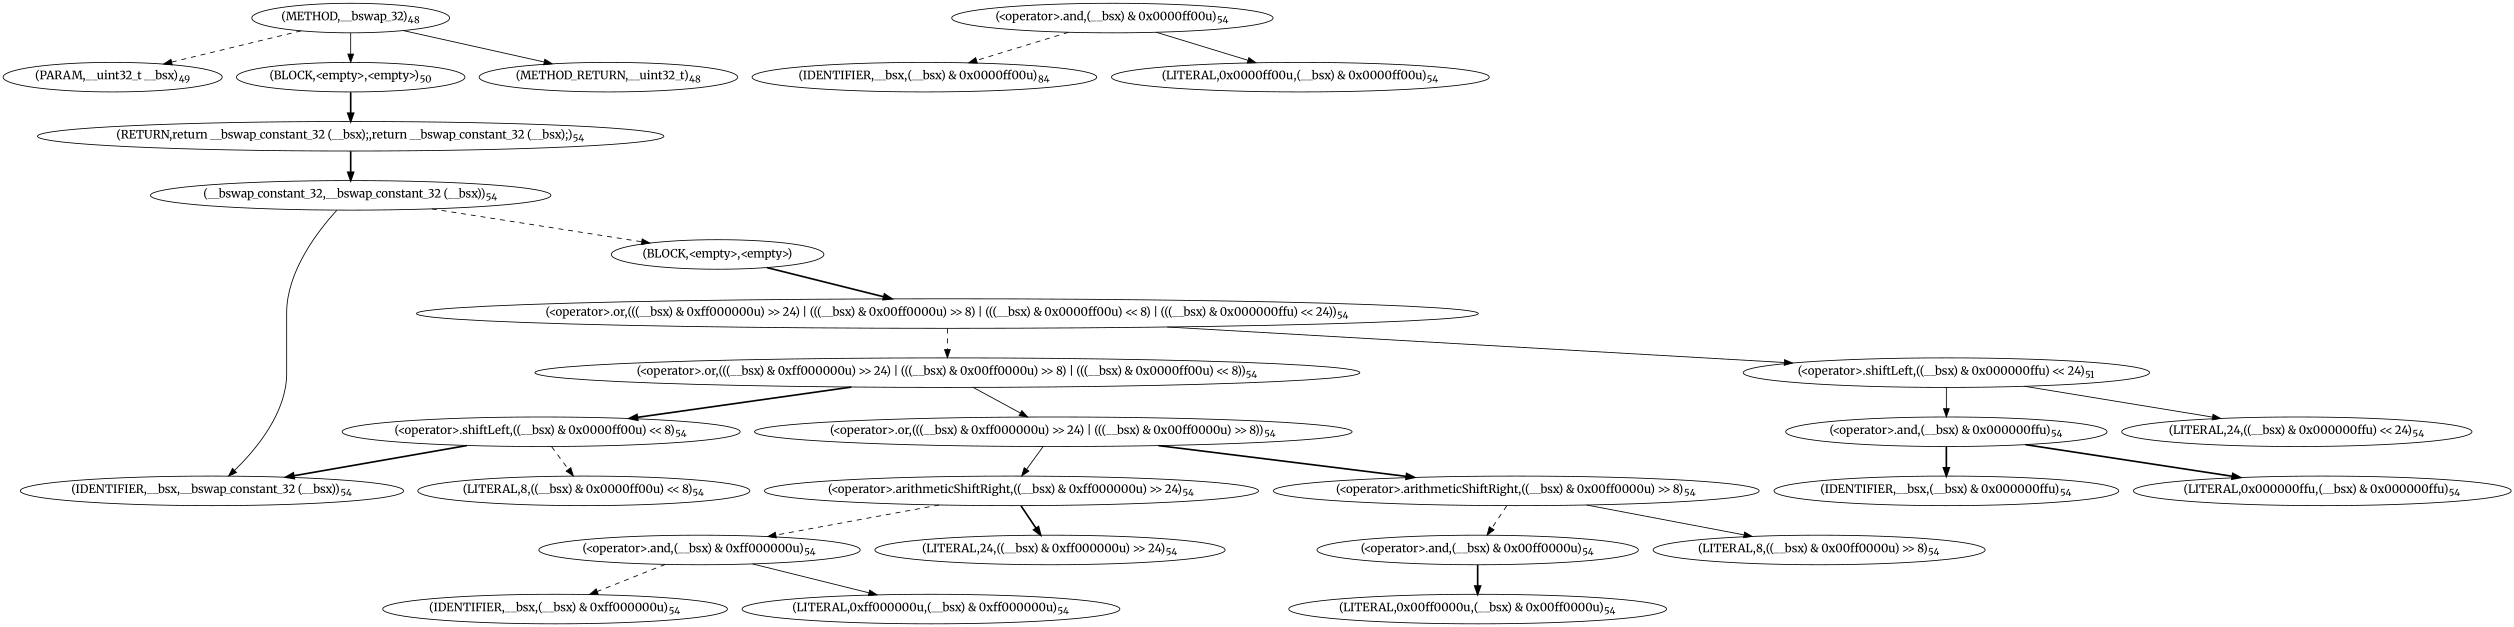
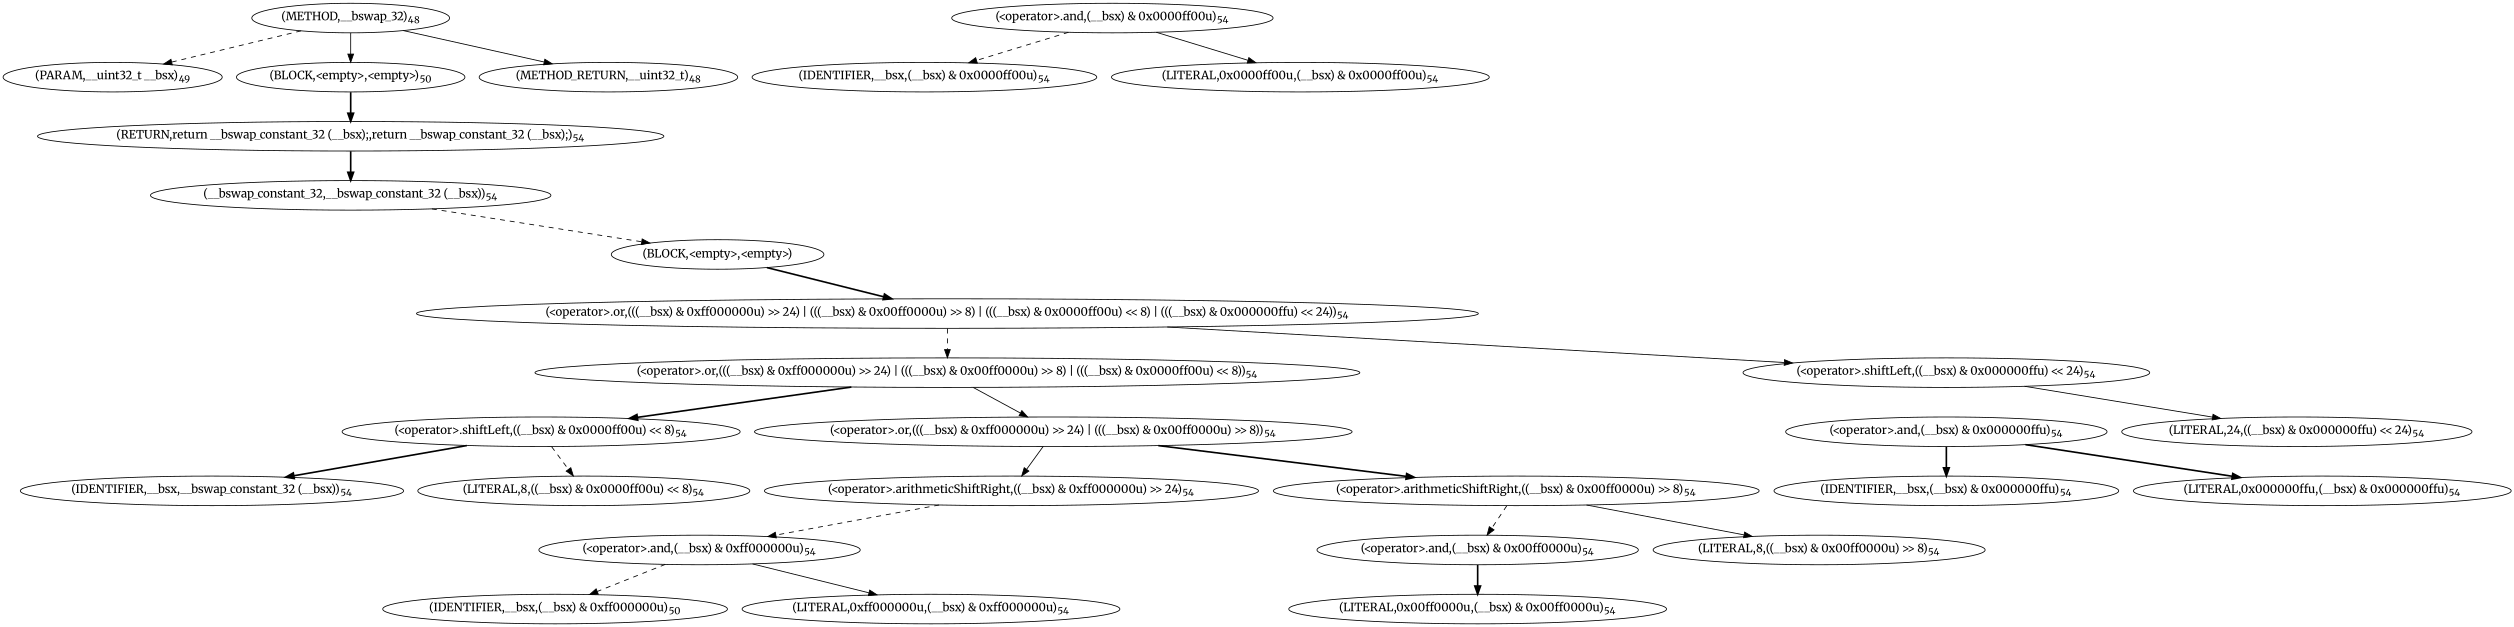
(1044, 76) -> (1044, 76)
(287, 341) -> none
(2090, 371) -> (2090, 371)
(1946, 398) -> none
(1050, 550) -> none
(675, 608) -> (675, 608)
